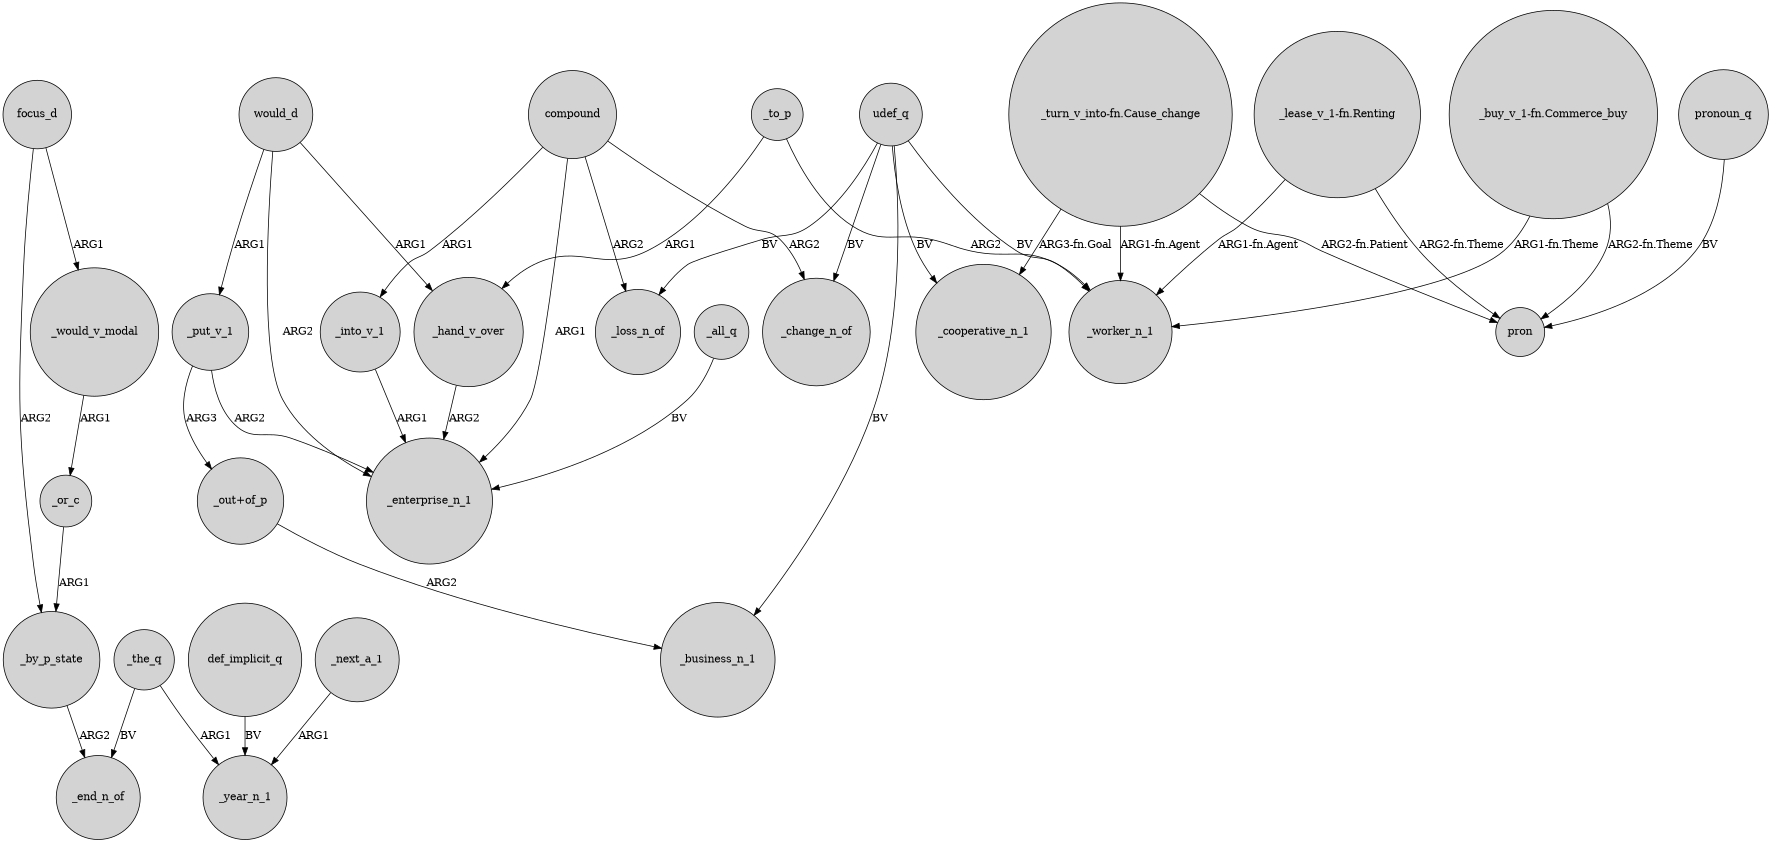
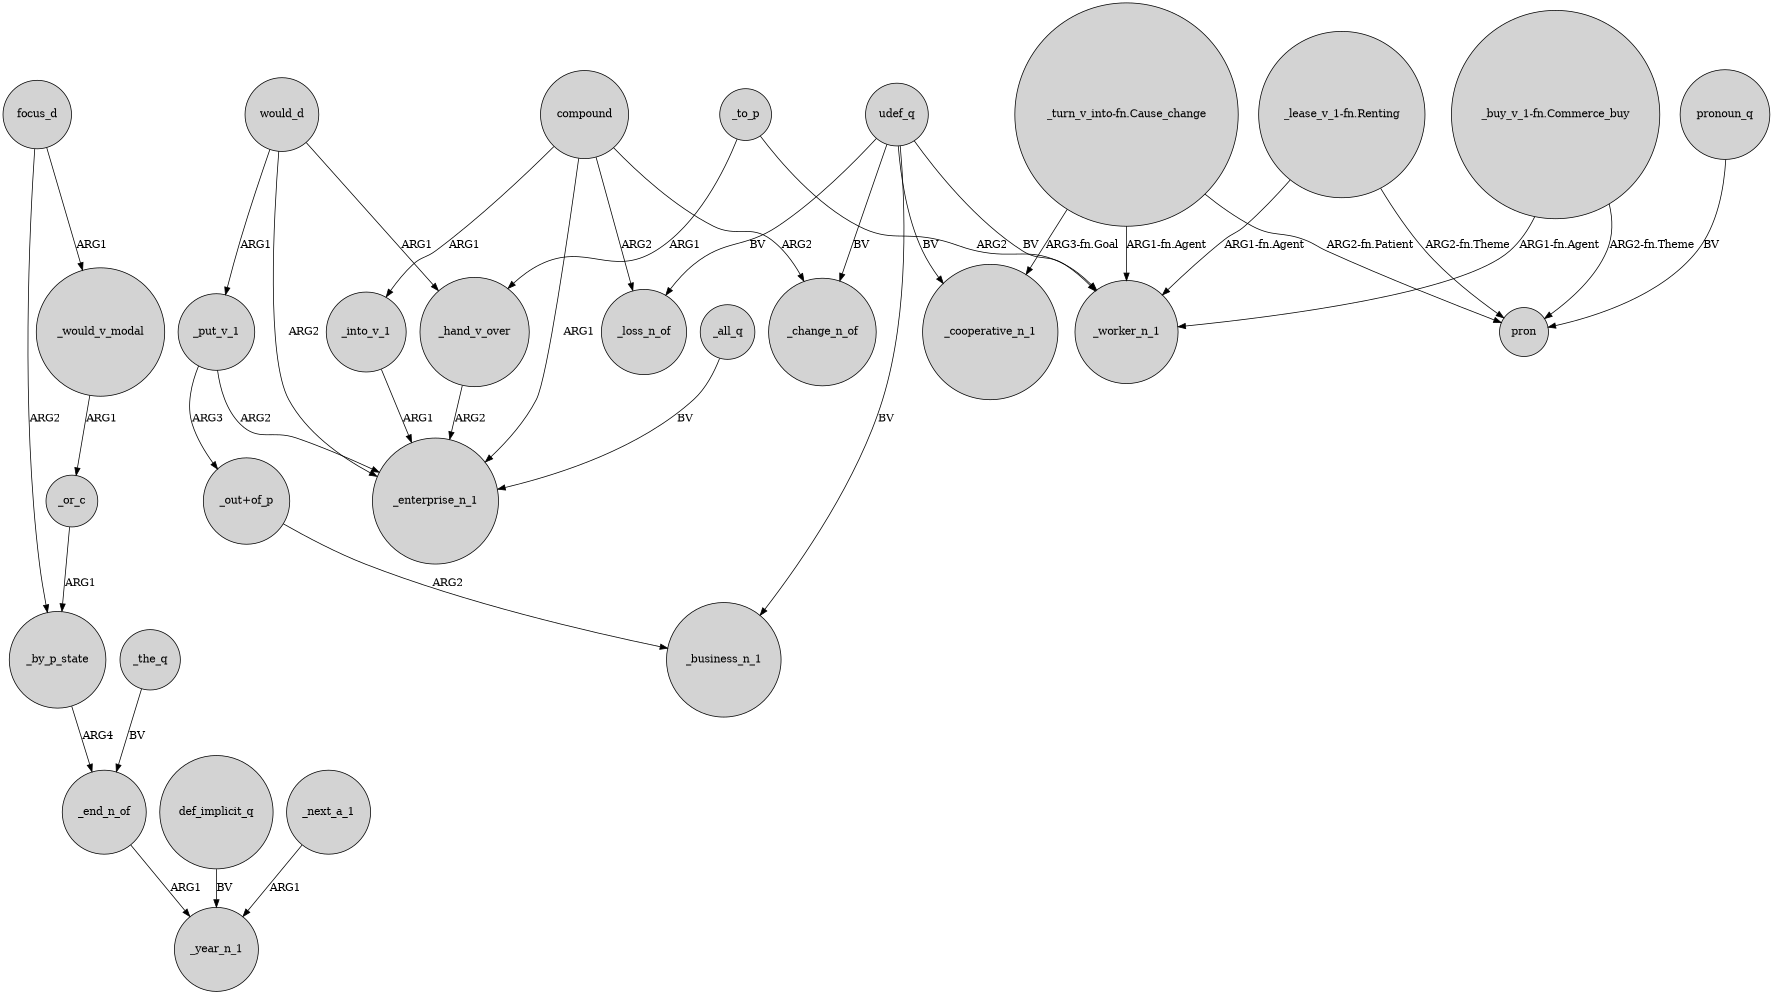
(1556, 245) -> (1559, 245)
(186, 723) -> (158, 878)
(95, 736) -> (98, 736)
